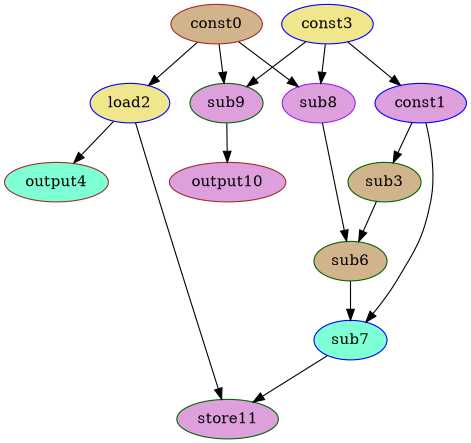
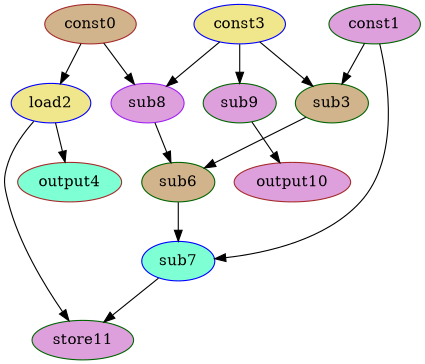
(221, 58) -> none
(370, 60) -> (282, 61)
(421, 103) -> (375, 24)
